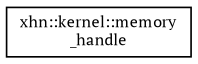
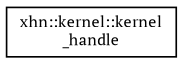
(99, 32) -> (91, 32)
